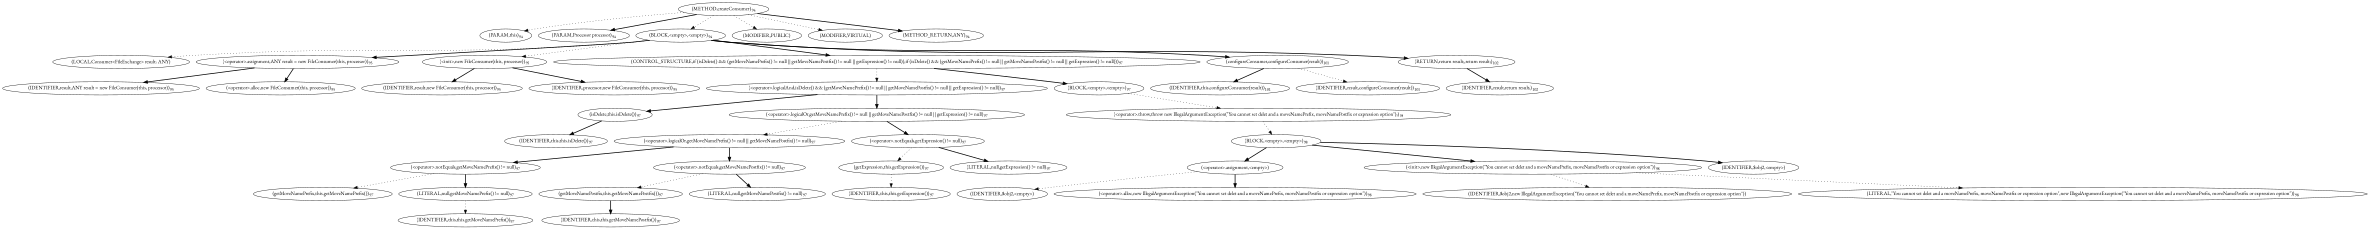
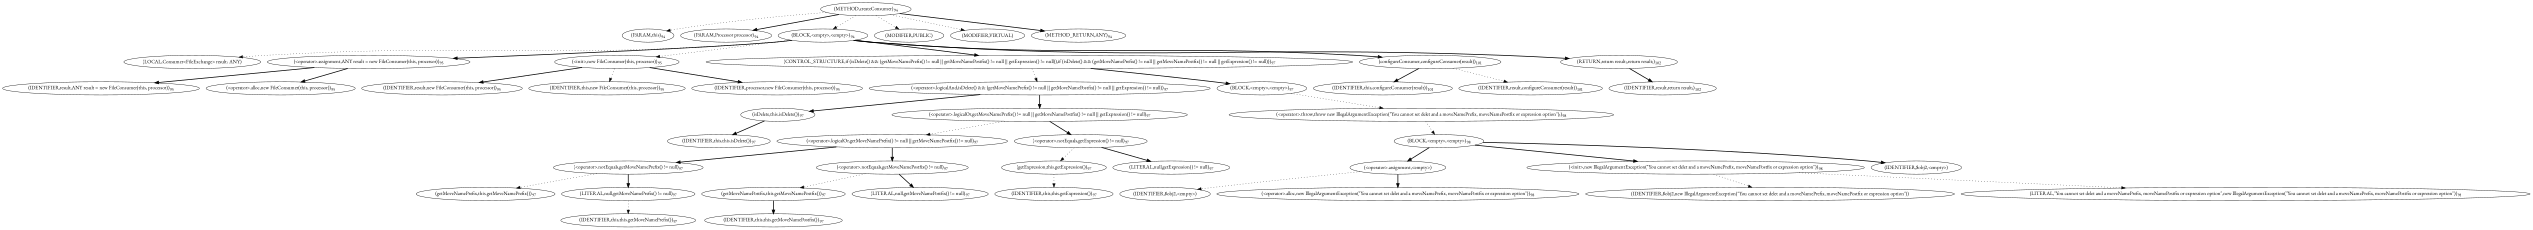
none -> (607, 88)
